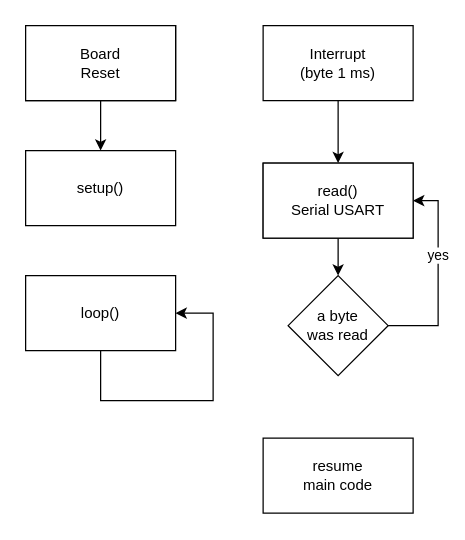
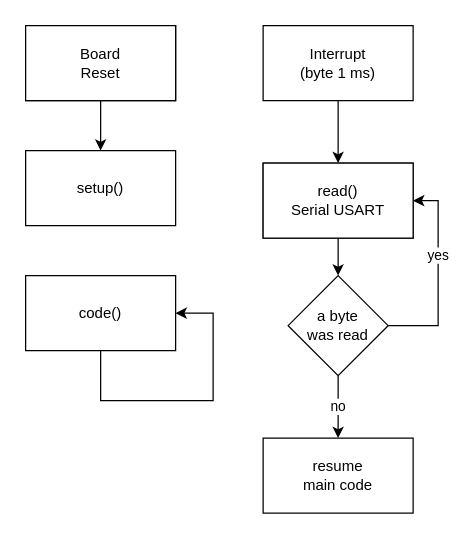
(101, 313) -> (101, 313)
none -> (338, 403)
